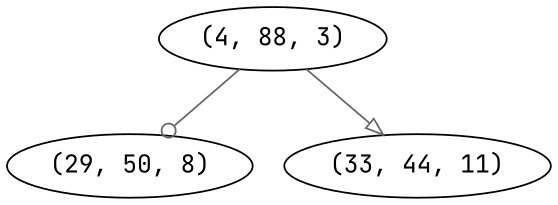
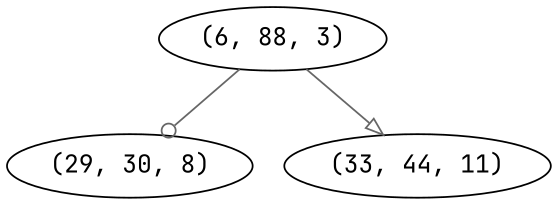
(273, 39) -> (273, 39)
(130, 166) -> (130, 166)
